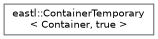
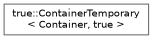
(79, 19) -> (76, 19)
